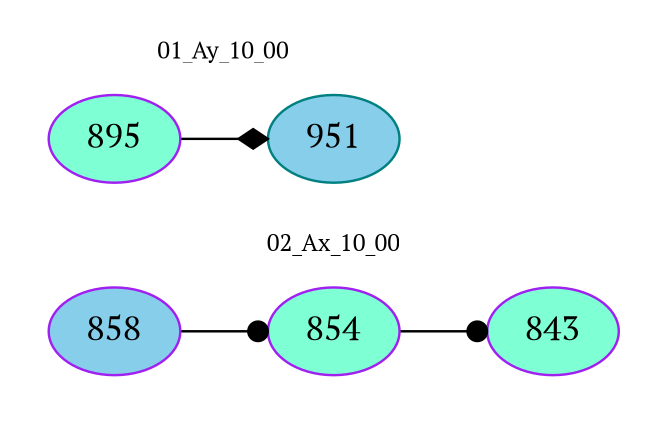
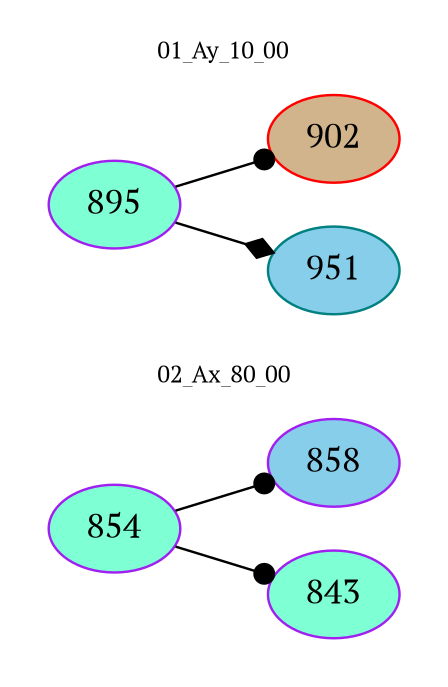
none -> (334, 139)
(334, 245) -> (224, 376)
(215, 331) -> (215, 499)
